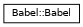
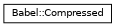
(42, 14) -> (58, 14)
